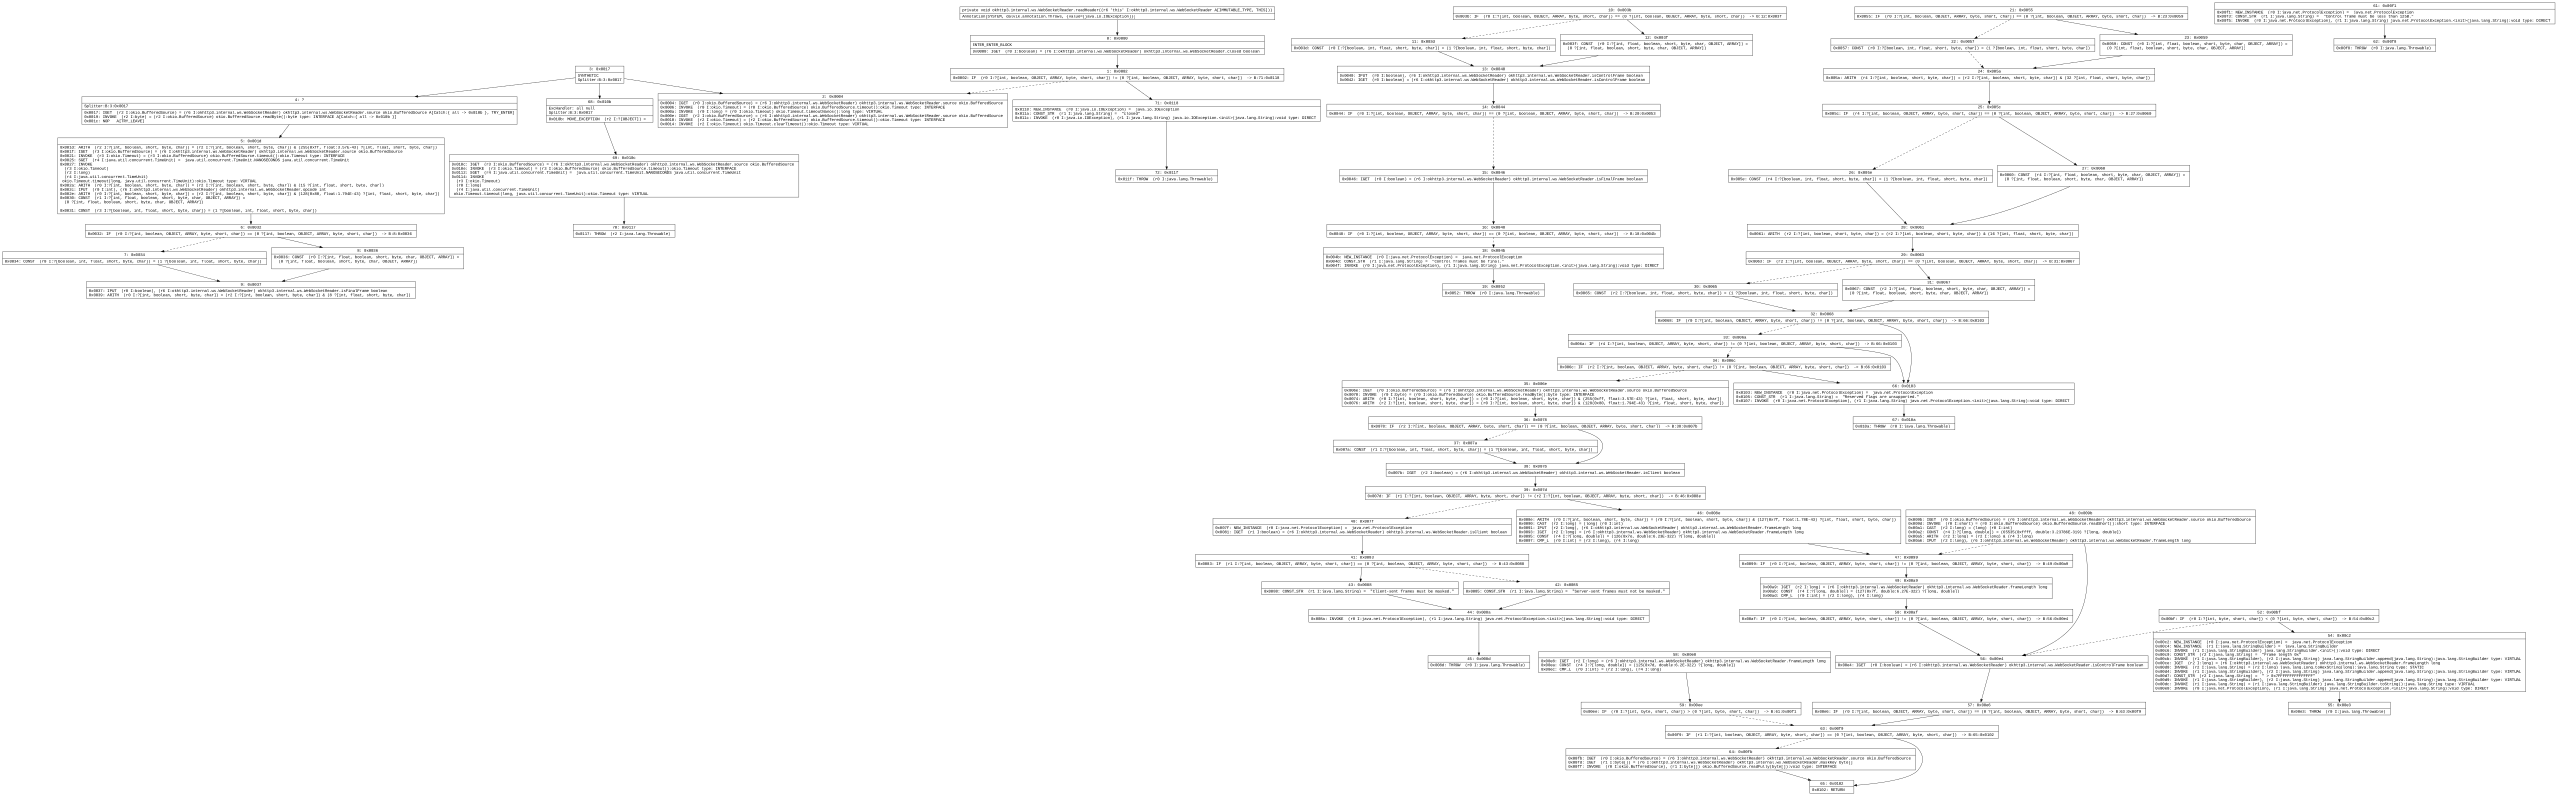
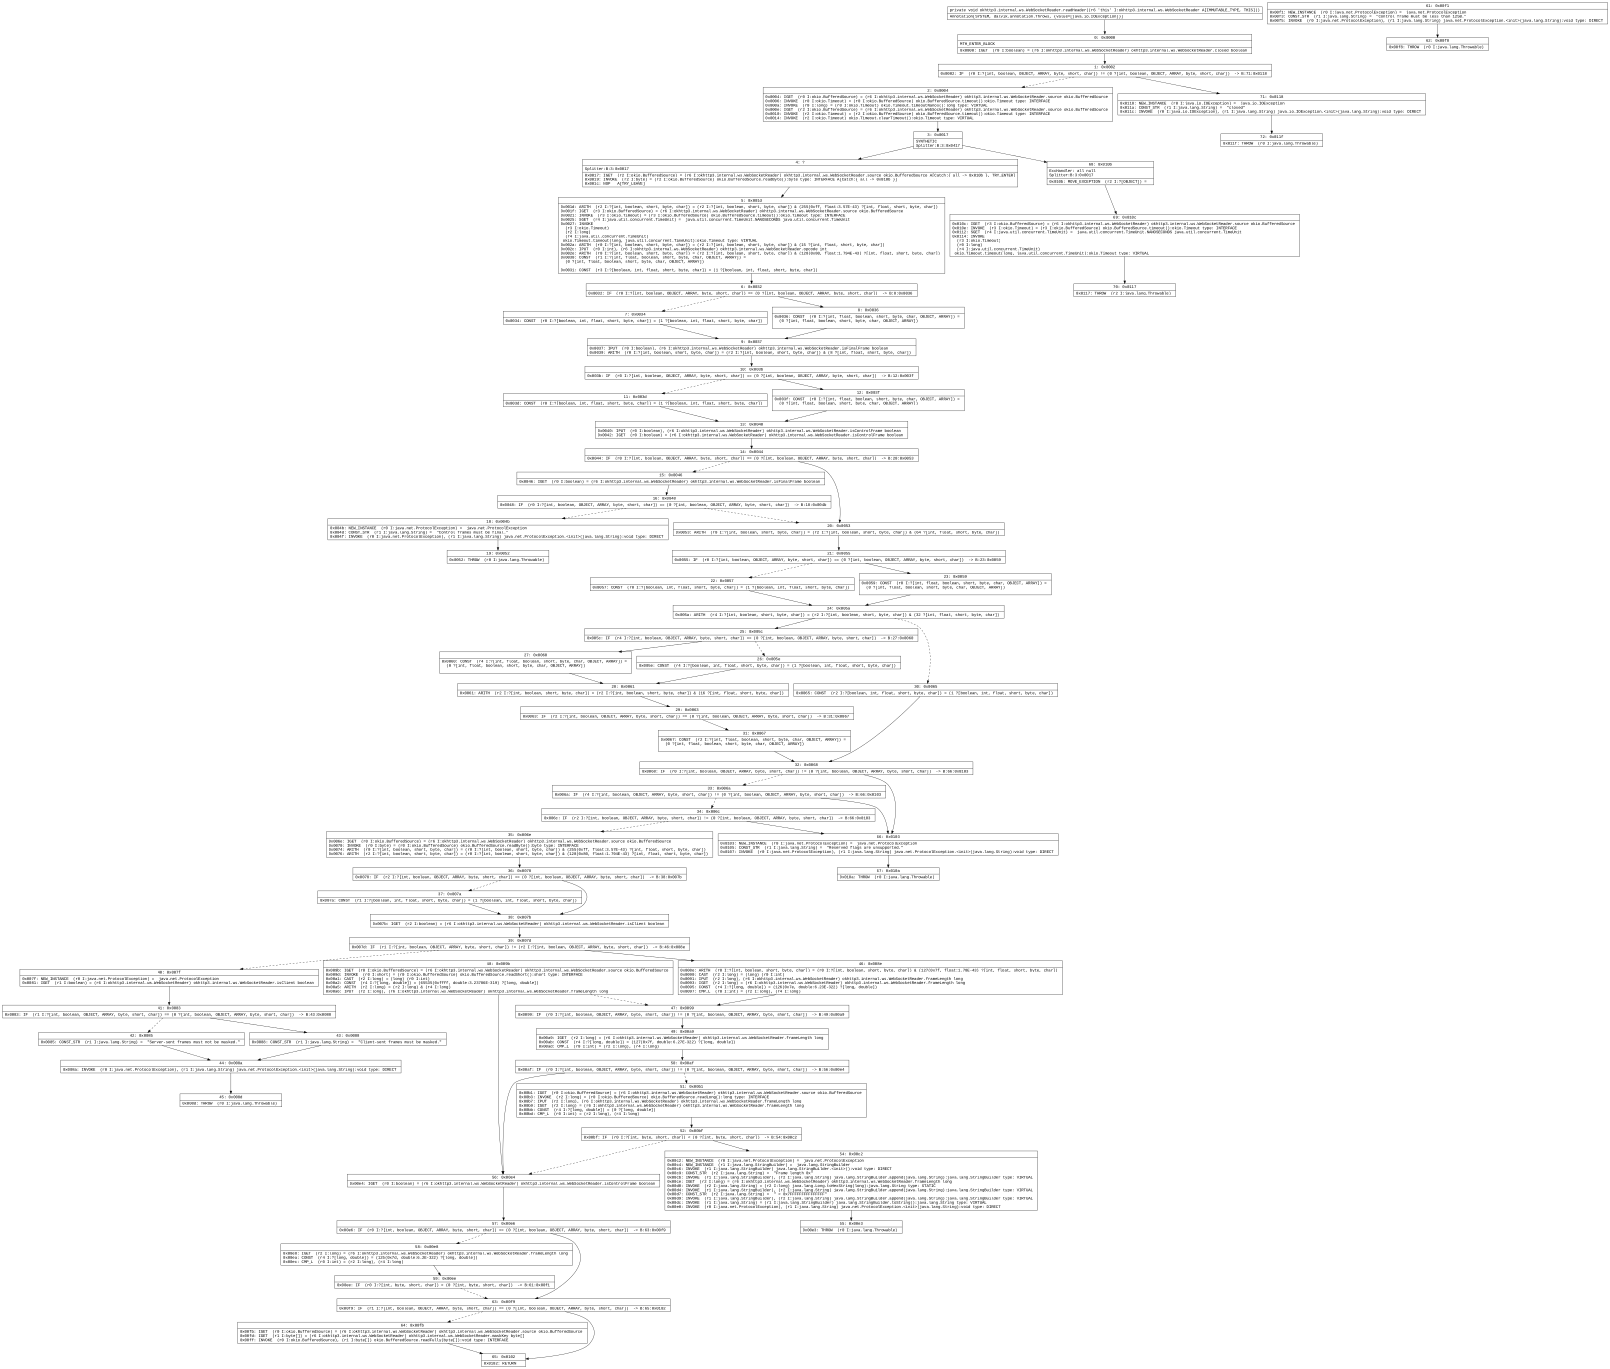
(992, 45) -> (977, 44)
(1975, 59) -> (779, 598)
(600, 80) -> (938, 145)
(672, 86) -> (938, 125)
(1811, 274) -> (927, 640)
none -> (752, 360)
none -> (839, 529)
none -> (692, 1100)
none -> (473, 1238)
